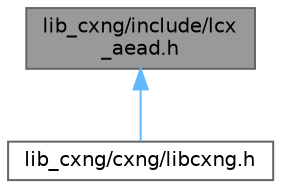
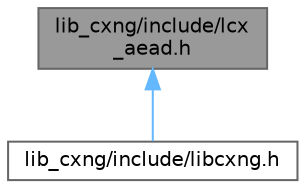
(141, 161) -> (153, 161)
